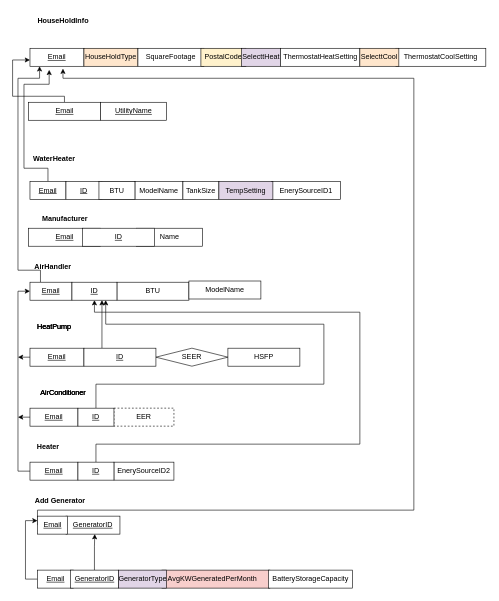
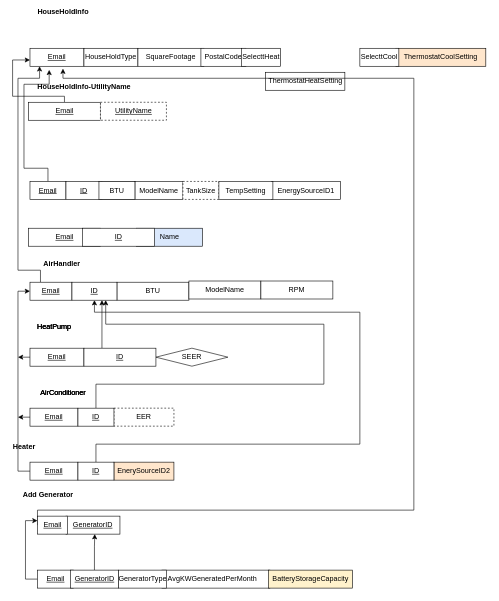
(63, 21) -> (63, 12)
(111, 57) -> (111, 57)
(223, 57) -> (223, 57)
(261, 57) -> (261, 57)
(320, 57) -> (305, 81)
(379, 57) -> (379, 57)
(441, 57) -> (441, 57)
none -> (84, 87)
(133, 111) -> (133, 111)
(54, 159) -> none
(201, 191) -> (201, 191)
(246, 191) -> (246, 191)
(306, 191) -> (306, 191)
(64, 219) -> none
(169, 237) -> (169, 237)
(52, 267) -> (61, 264)
none -> (297, 290)
(264, 357) -> none
(48, 447) -> (24, 447)
(144, 471) -> (144, 471)
(60, 501) -> (48, 495)
(142, 579) -> (142, 579)
(216, 579) -> (216, 579)
(310, 579) -> (310, 579)
